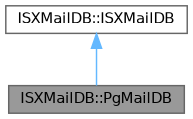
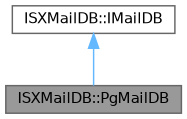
(97, 20) -> (94, 20)
